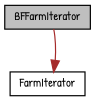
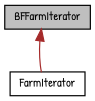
(55, 45) -> (40, 57)
